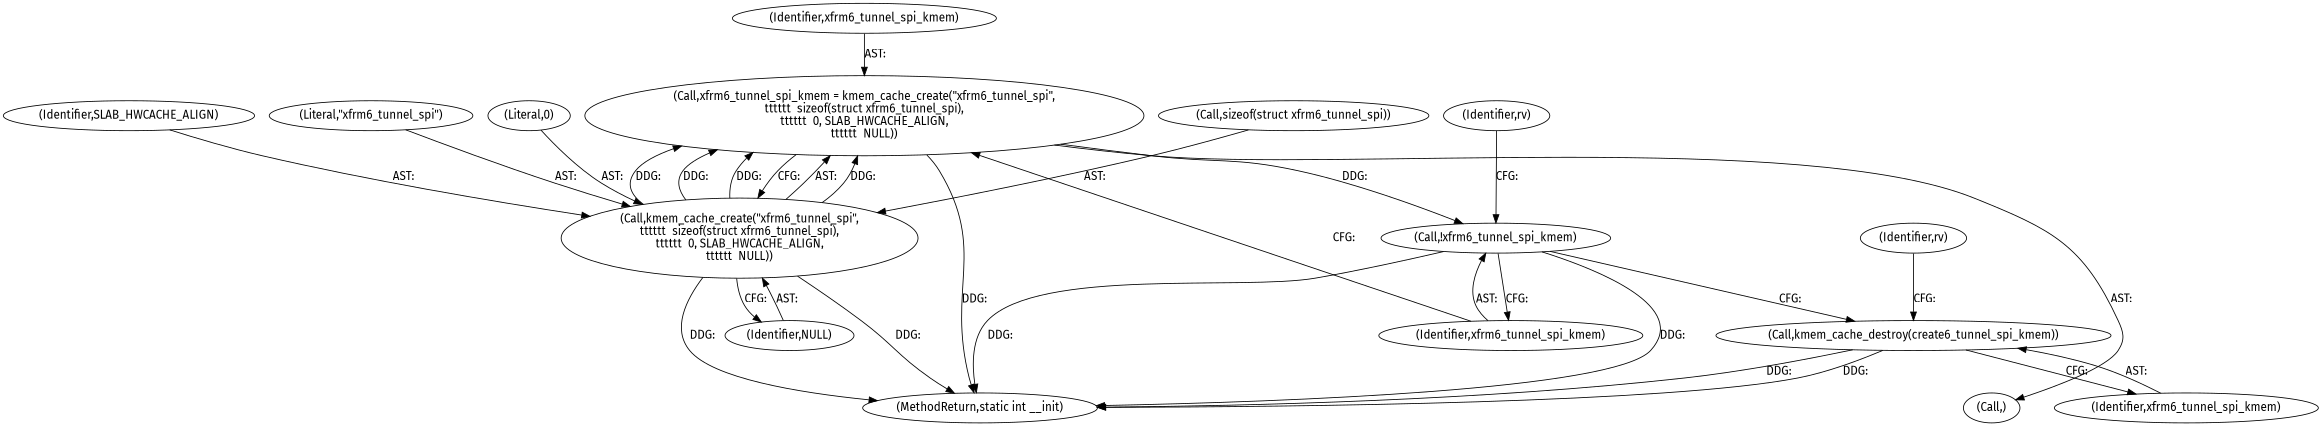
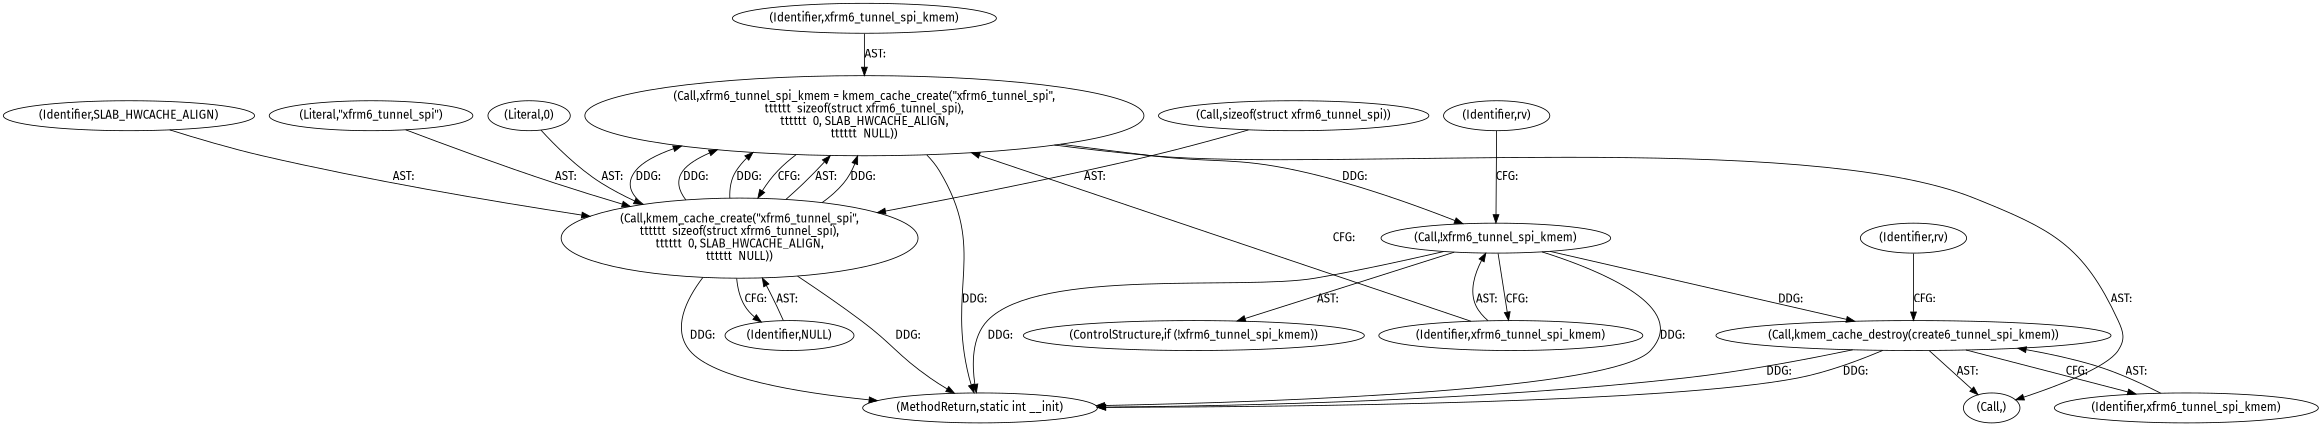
(1792, 299) -> (1792, 299)
none -> (1194, 336)
none -> (1950, 370)
